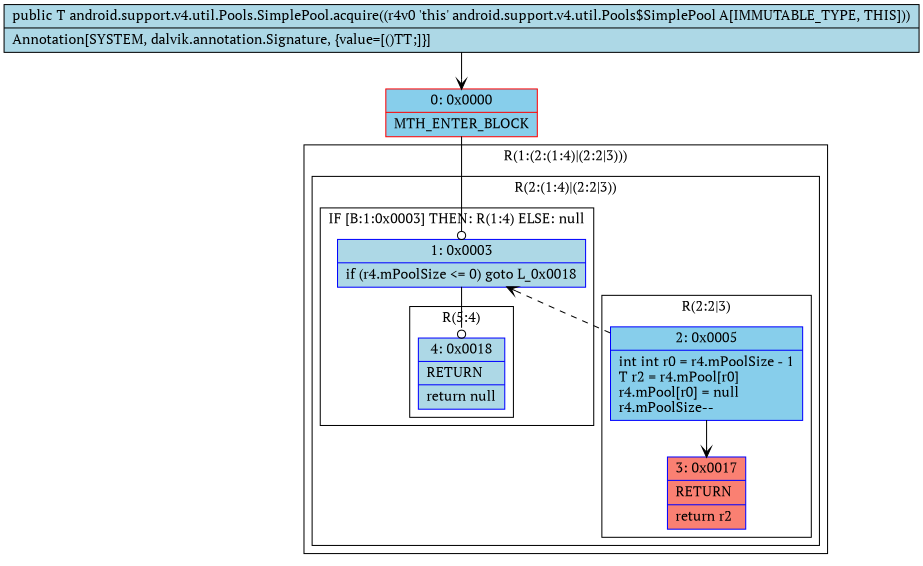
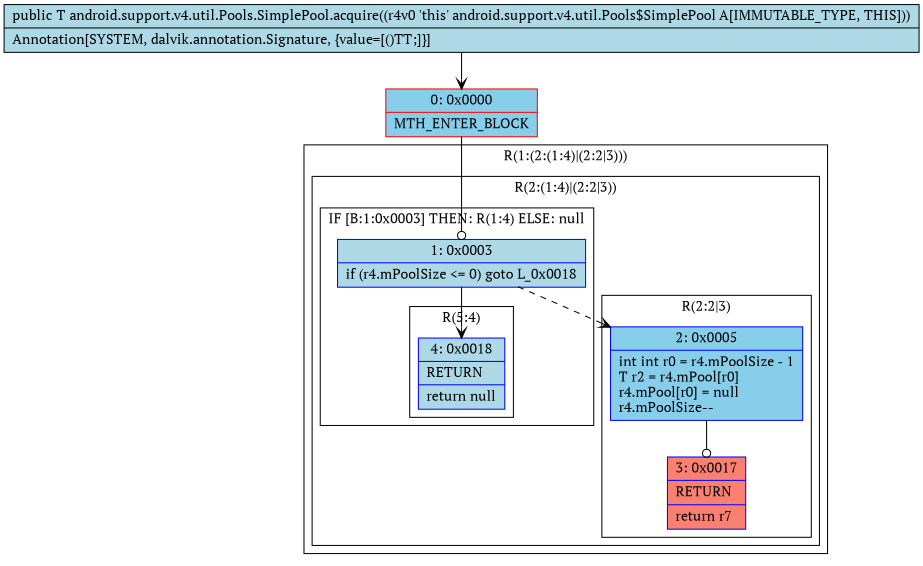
(563, 312) -> (560, 305)
(462, 313) -> (462, 313)
(707, 435) -> (707, 435)
(704, 516) -> (704, 516)
